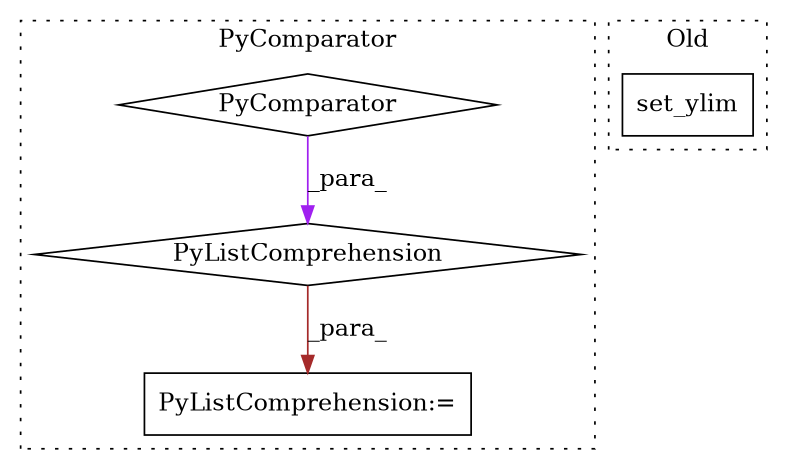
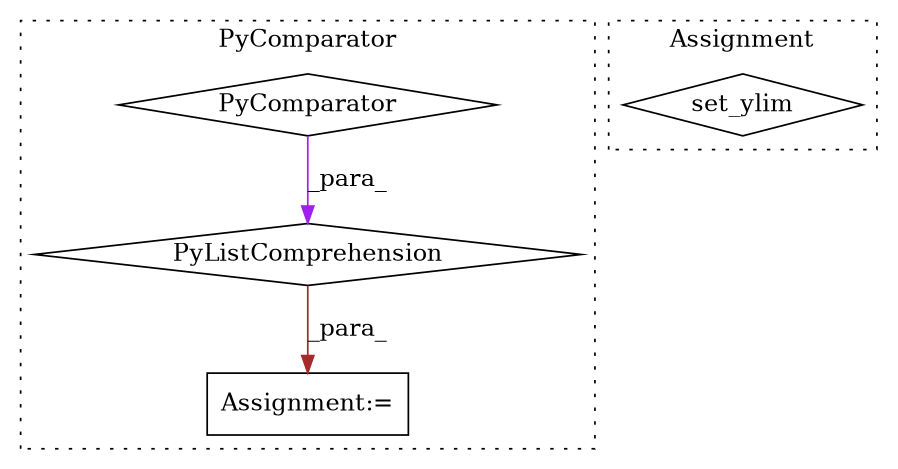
(688, 40) -> (743, 40)
(688, 105) -> (743, 105)
(308, 404) -> (308, 404)
